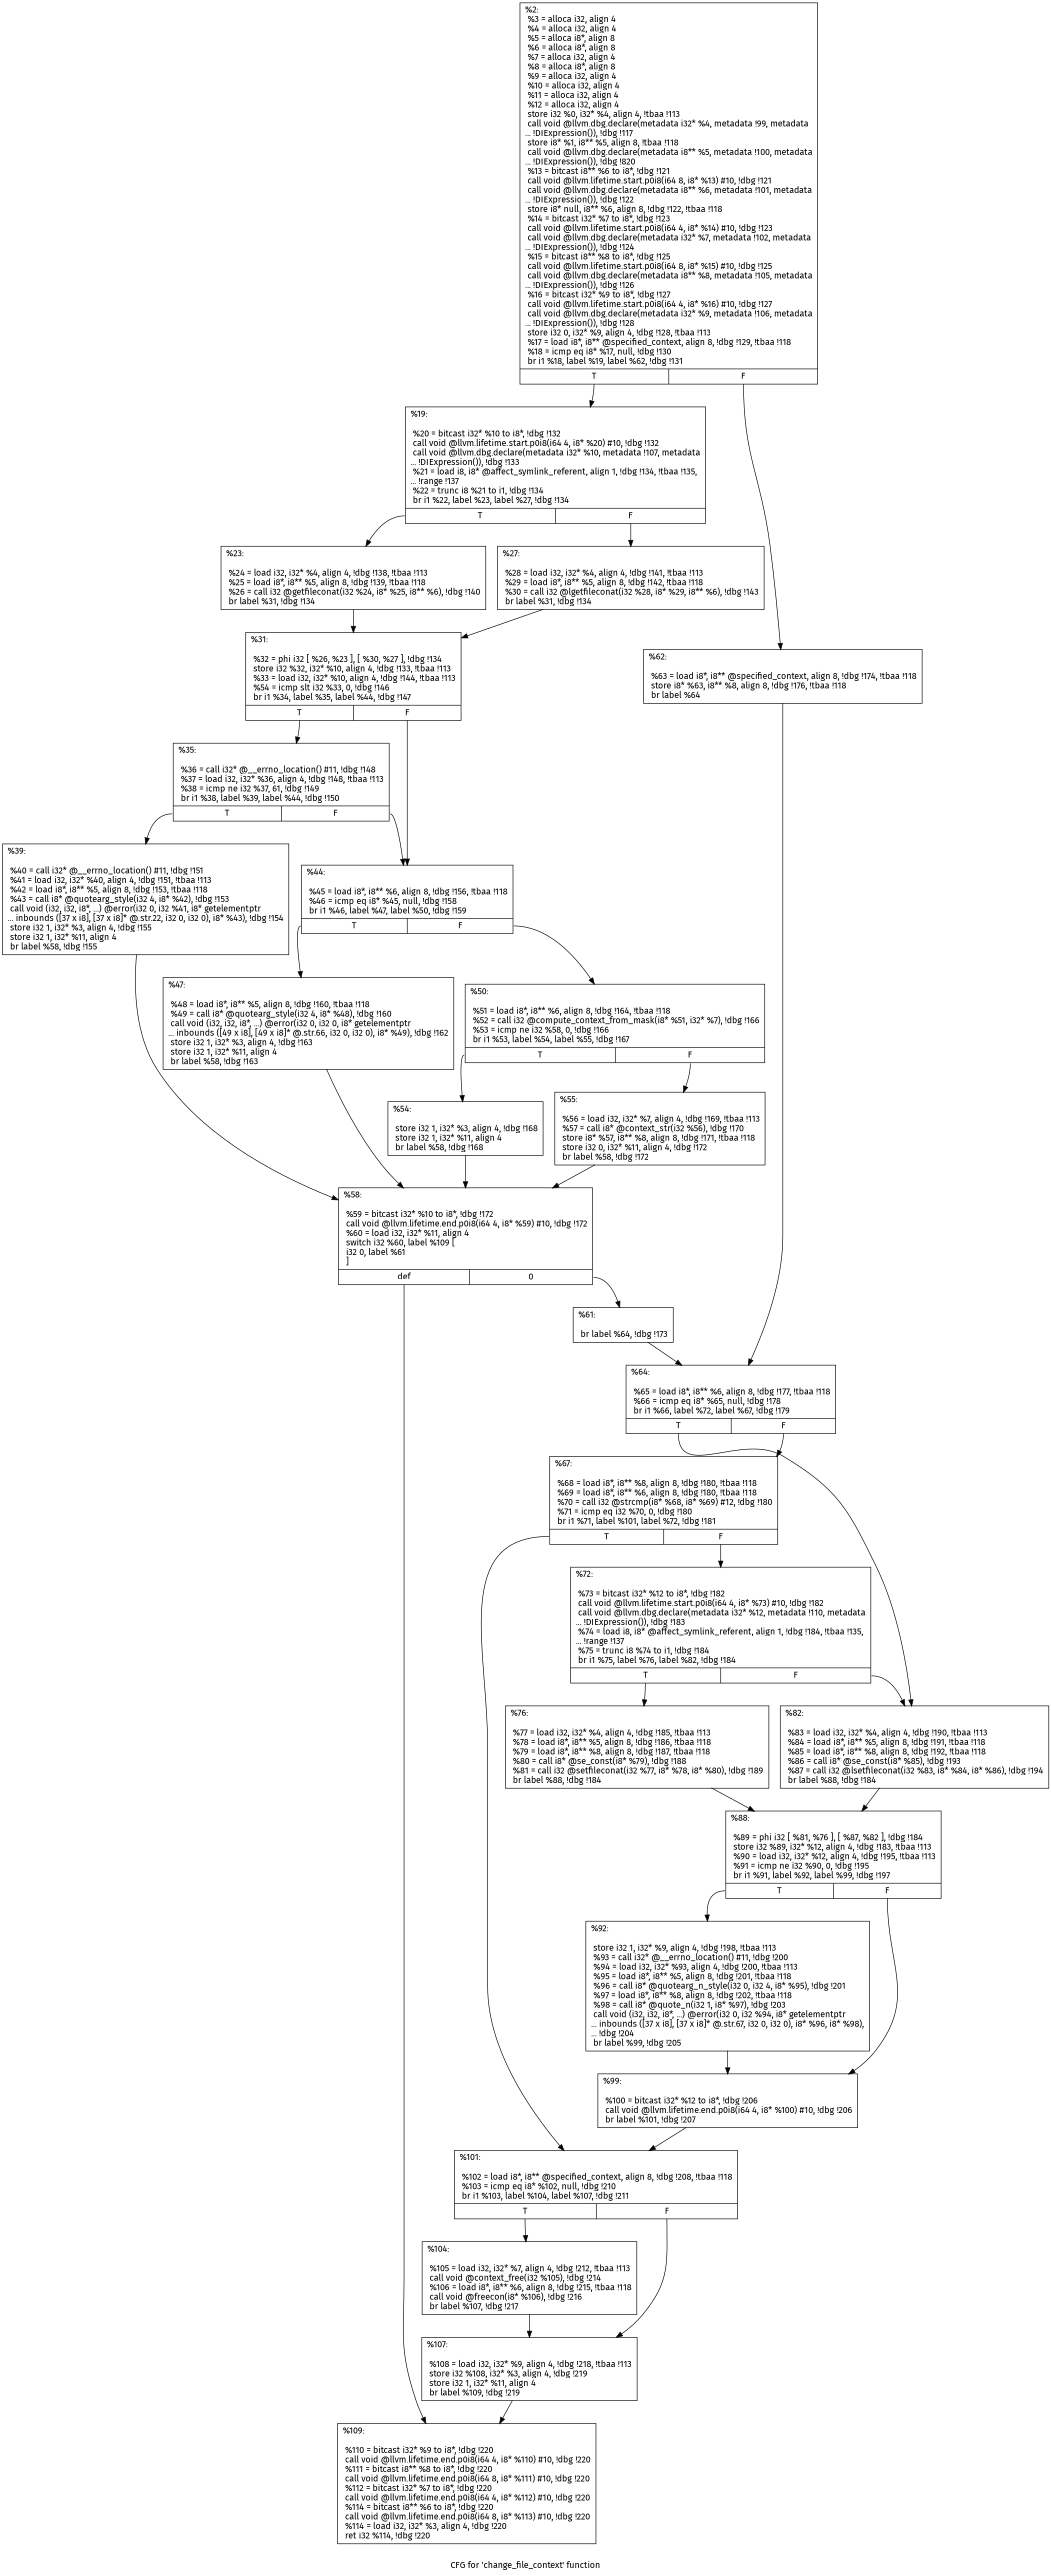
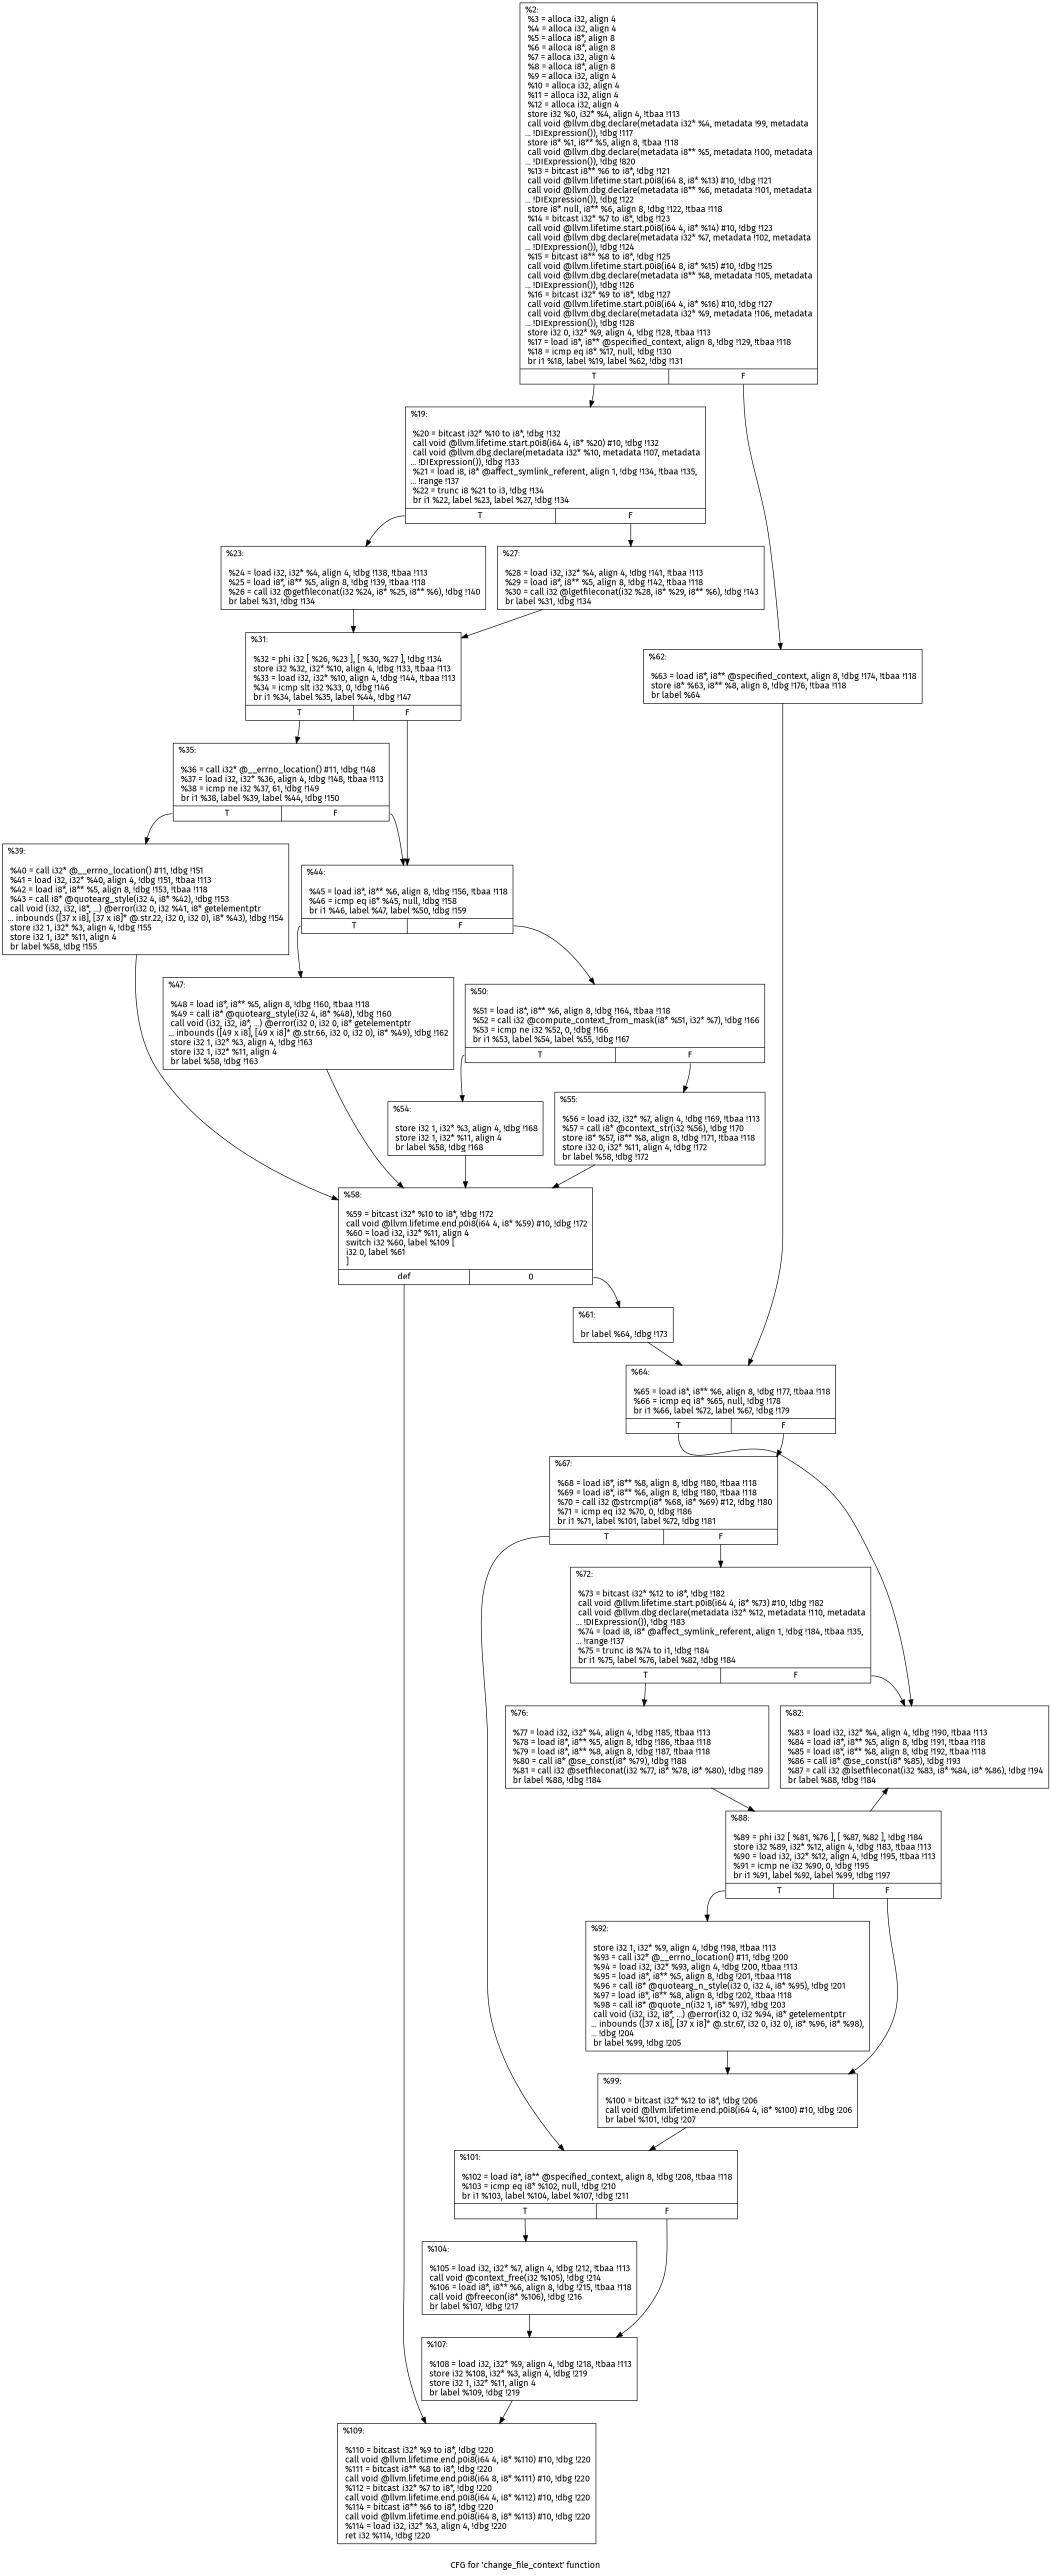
(477, 491) -> (477, 491)
(320, 688) -> (320, 688)
(540, 1030) -> (540, 1030)
(624, 1512) -> (624, 1512)
(873, 1797) -> (877, 1802)
